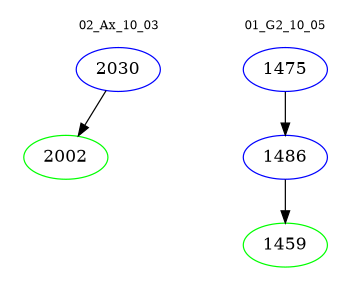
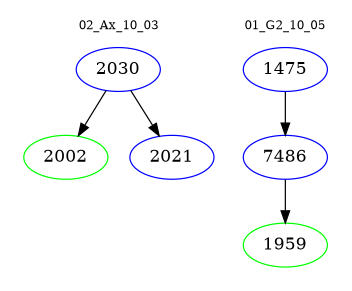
none -> (172, 157)
(285, 157) -> (285, 157)
(285, 245) -> (285, 245)
